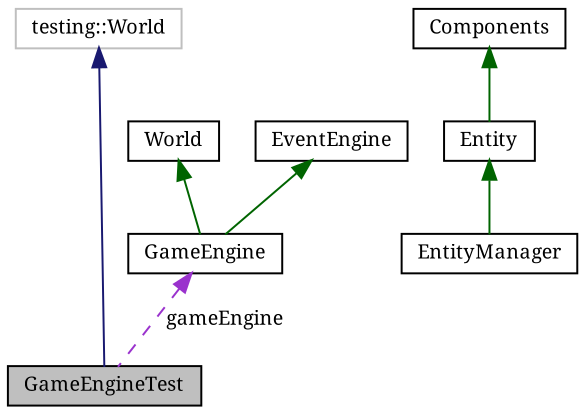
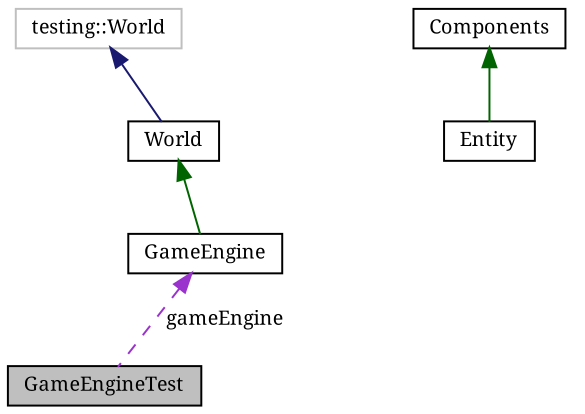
(332, 141) -> none
(102, 217) -> (142, 93)
(489, 254) -> none
